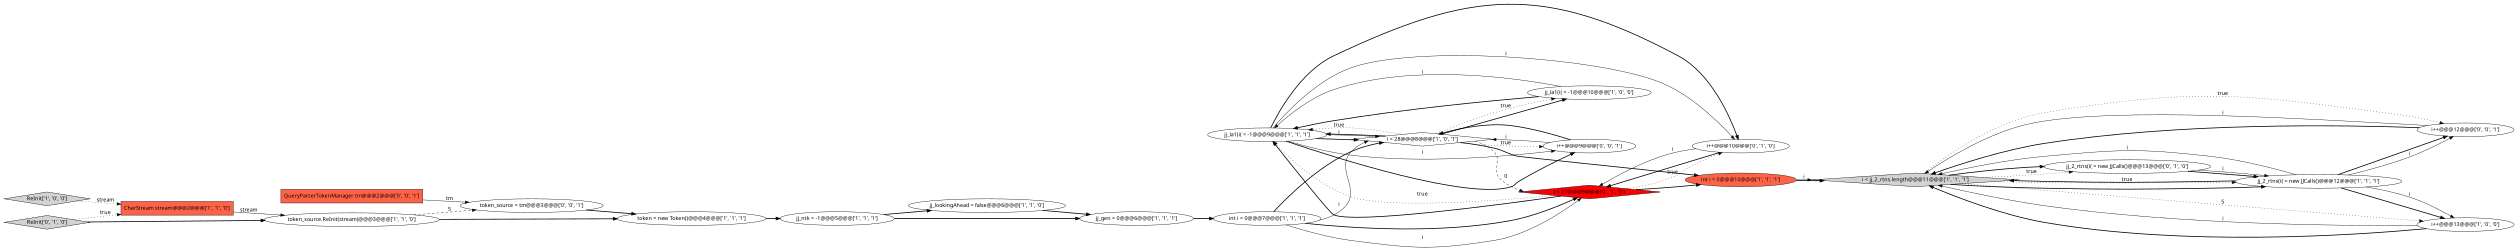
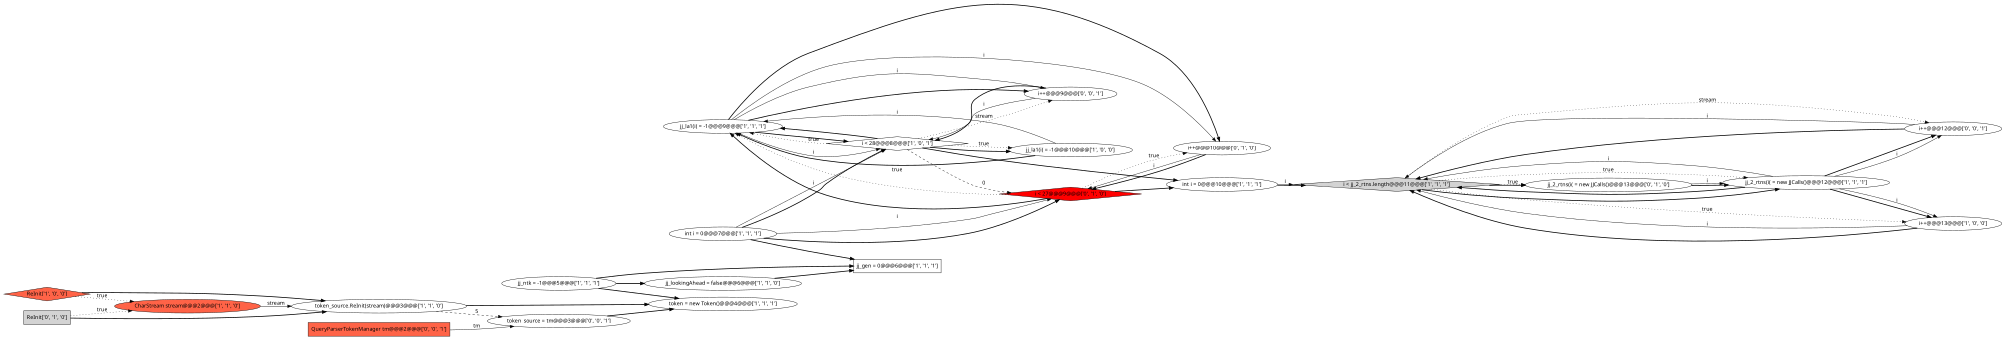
(2223, 94) -> (1707, 100)
(1506, 143) -> (984, 116)
(1741, 180) -> (1222, 184)
(47, 199) -> (47, 294)
(105, 200) -> (102, 296)
(2223, 202) -> (1707, 209)
(177, 208) -> (187, 306)
(771, 219) -> (637, 293)
(1137, 219) -> (897, 266)
(1202, 219) -> (800, 250)
(47, 222) -> (47, 318)
none -> (202, 294)
